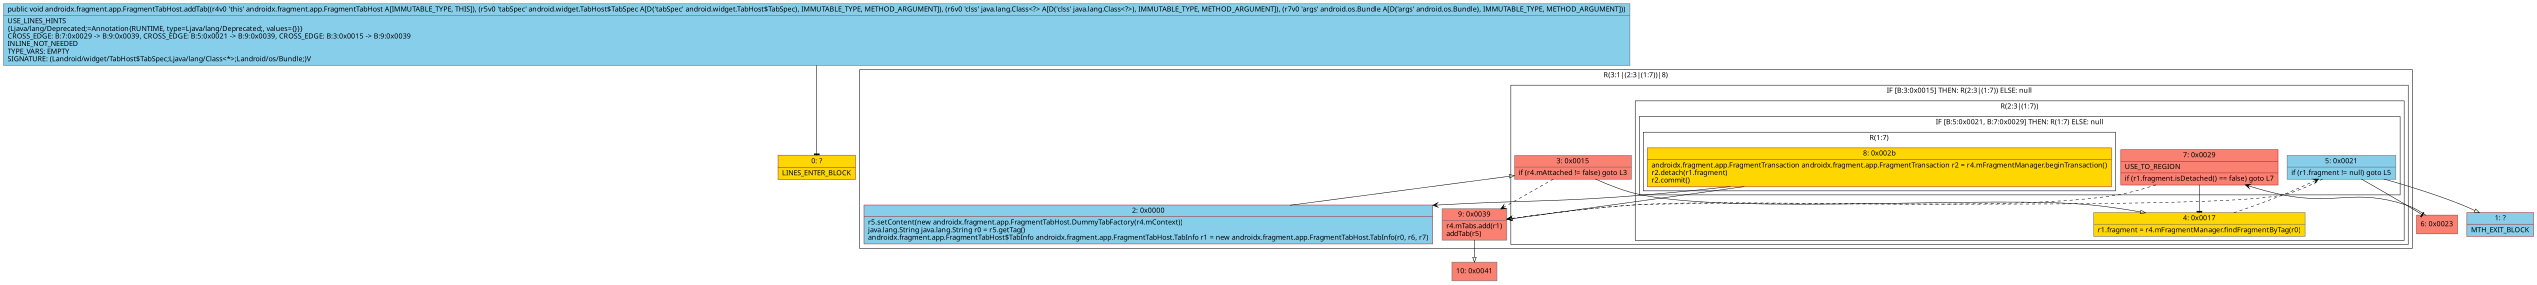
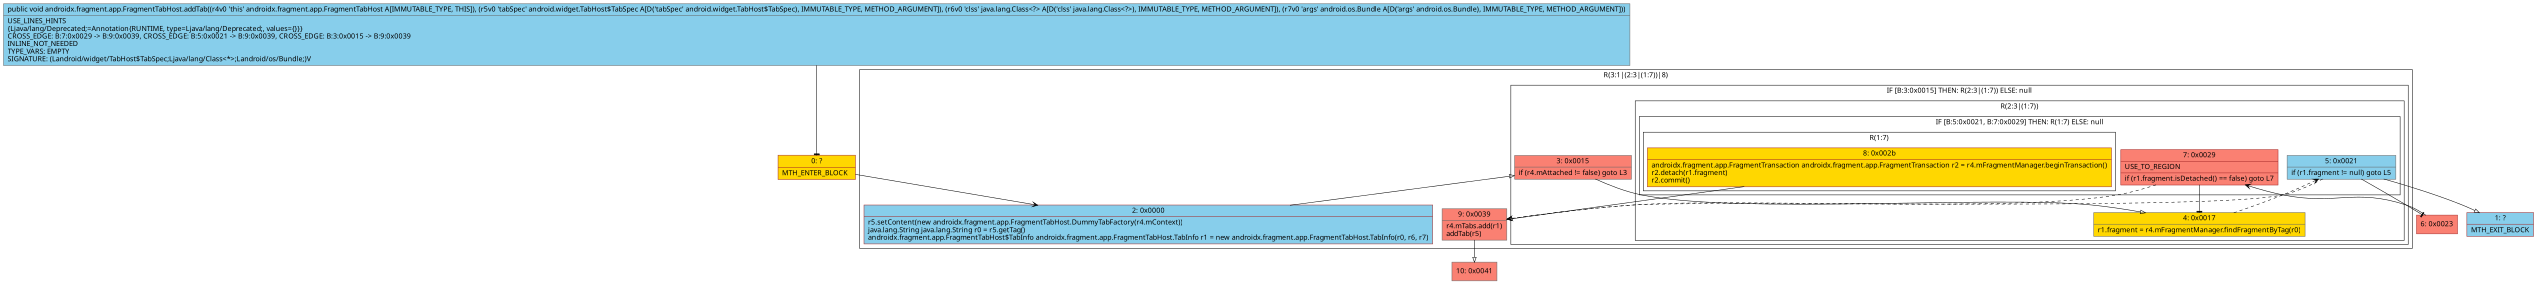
(817, 173) -> (815, 173)
(1529, 193) -> none
(1584, 199) -> (944, 189)
